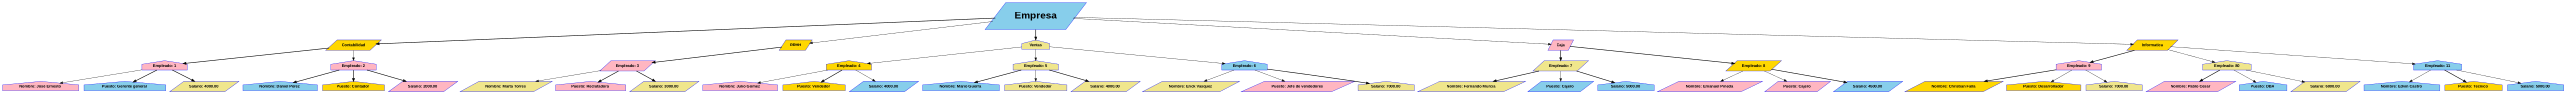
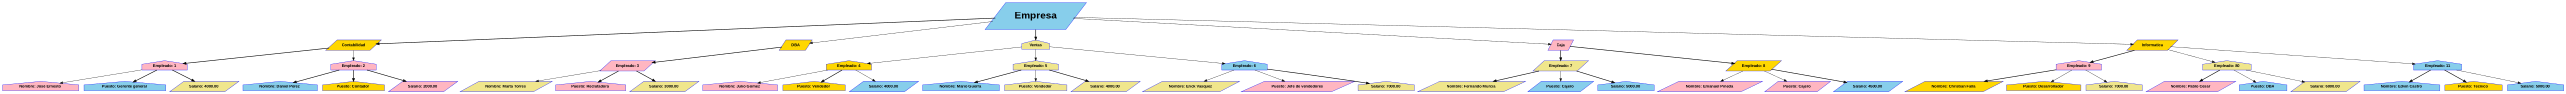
(796, 45) -> (796, 45)
(2421, 75) -> (2421, 75)
